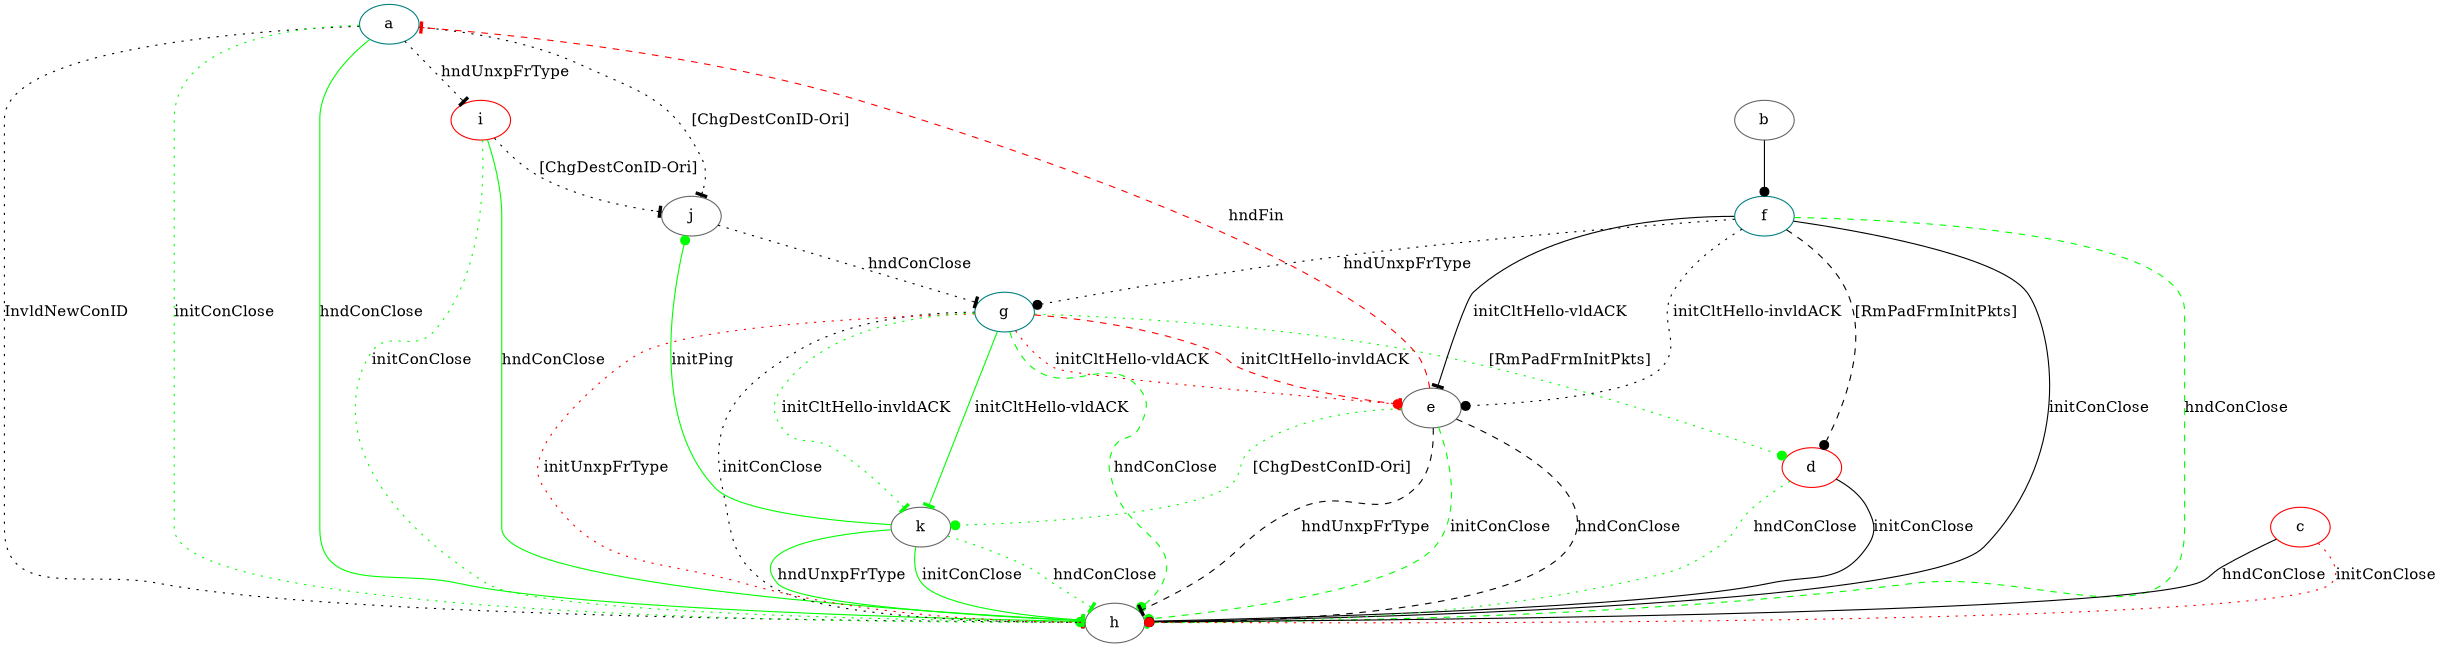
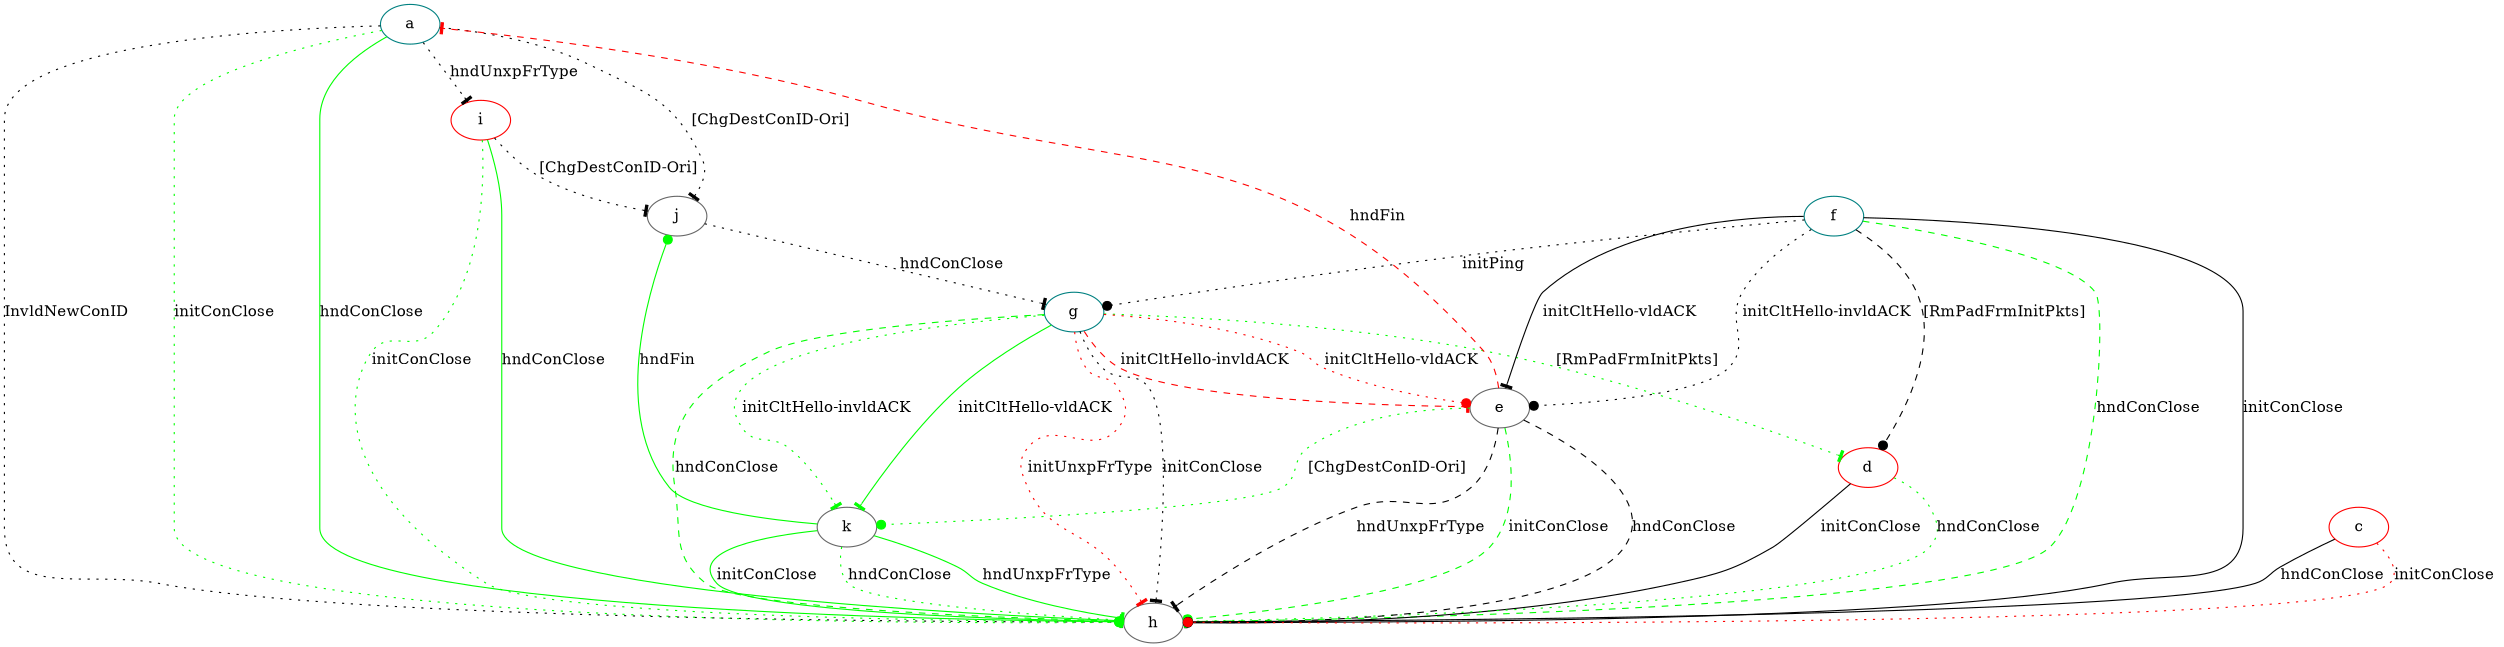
(1764, 120) -> none
(1410, 264) -> (1496, 264)
(1394, 347) -> (1459, 347)
(705, 360) -> (670, 360)
